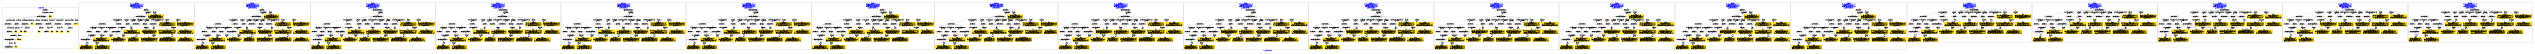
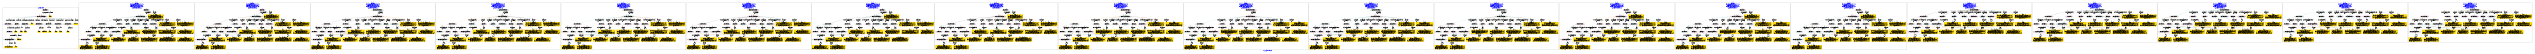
(49, 28) -> (48, 28)
(47, 32) -> (45, 32)
(9, 47) -> (9, 47)
